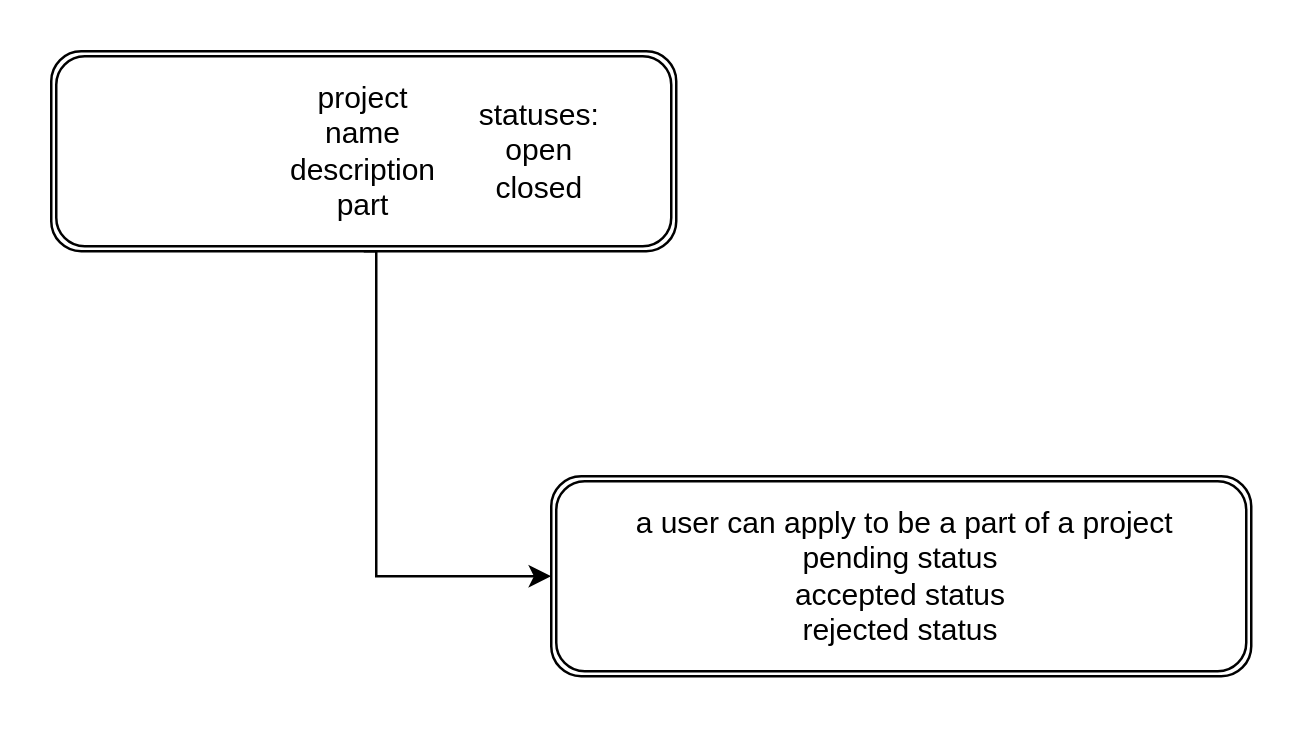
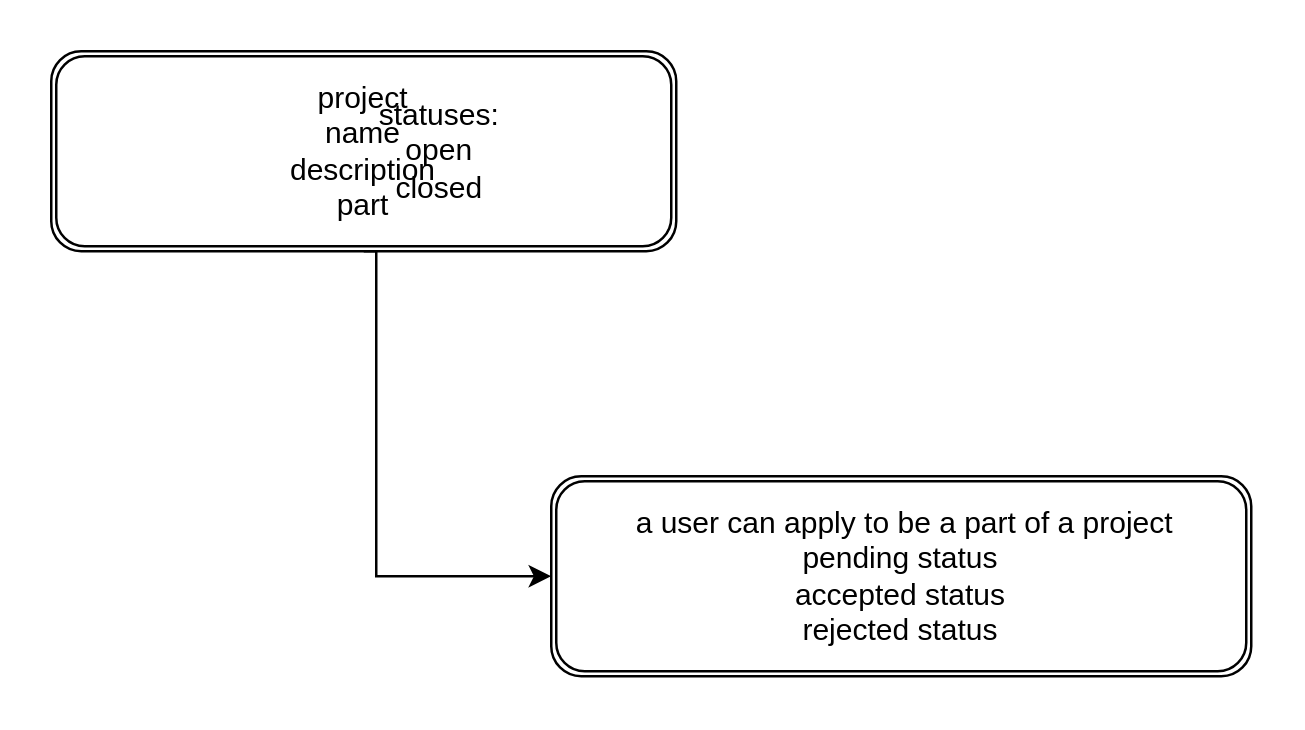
(539, 151) -> (439, 151)
